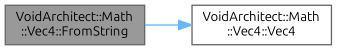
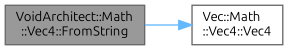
(262, 25) -> (237, 25)
